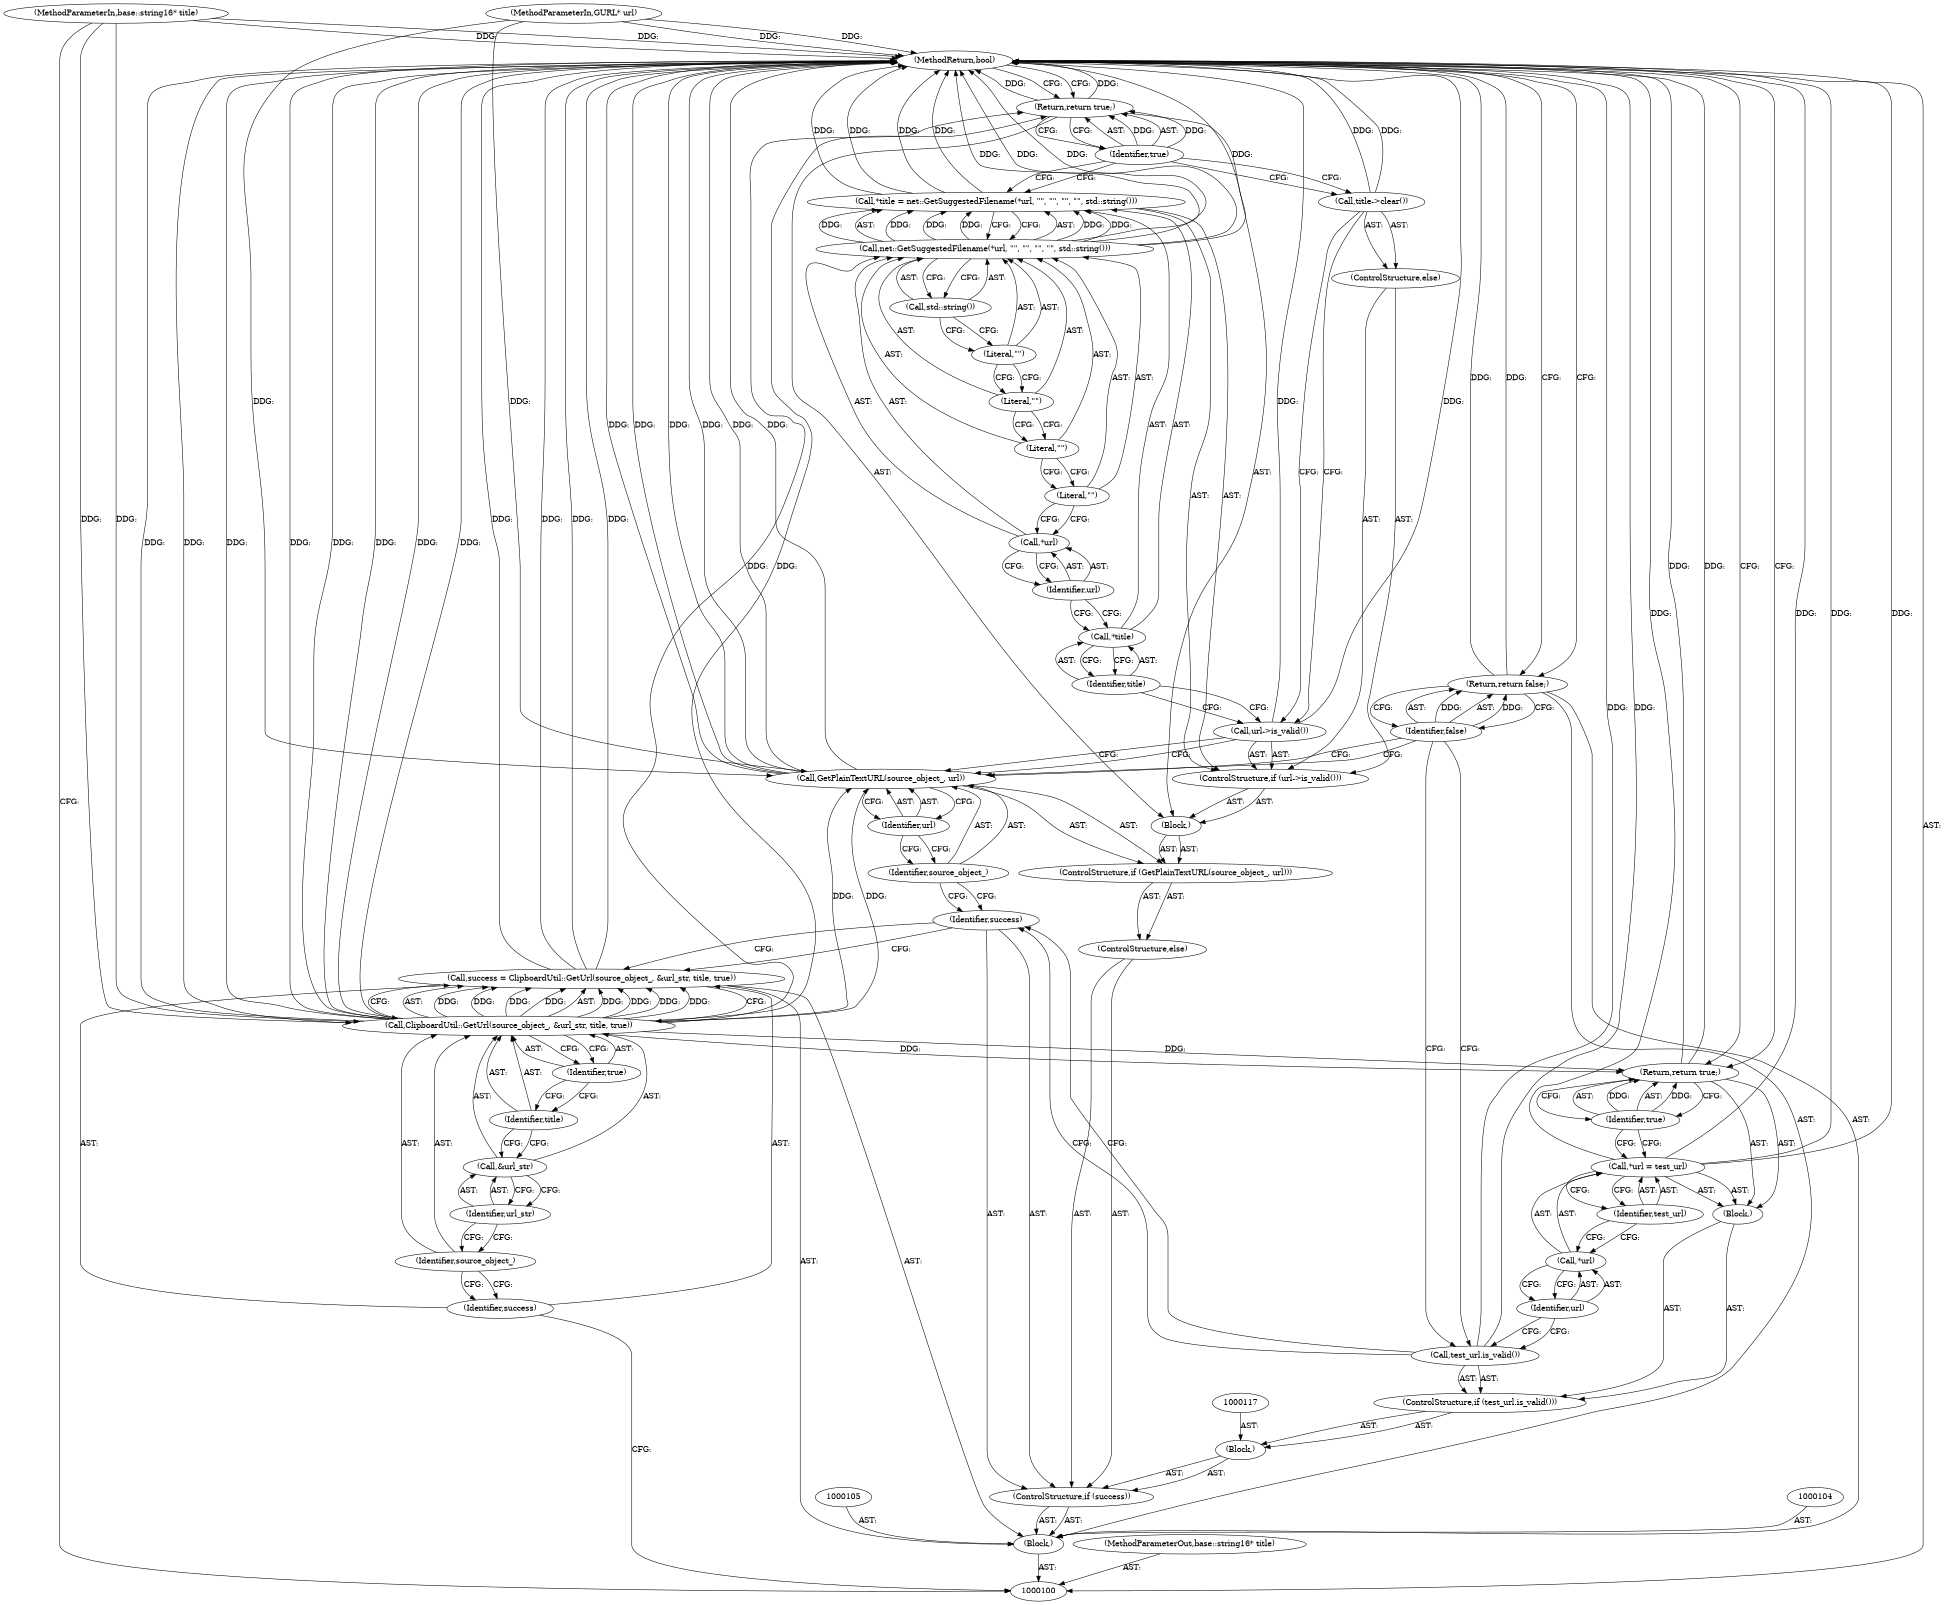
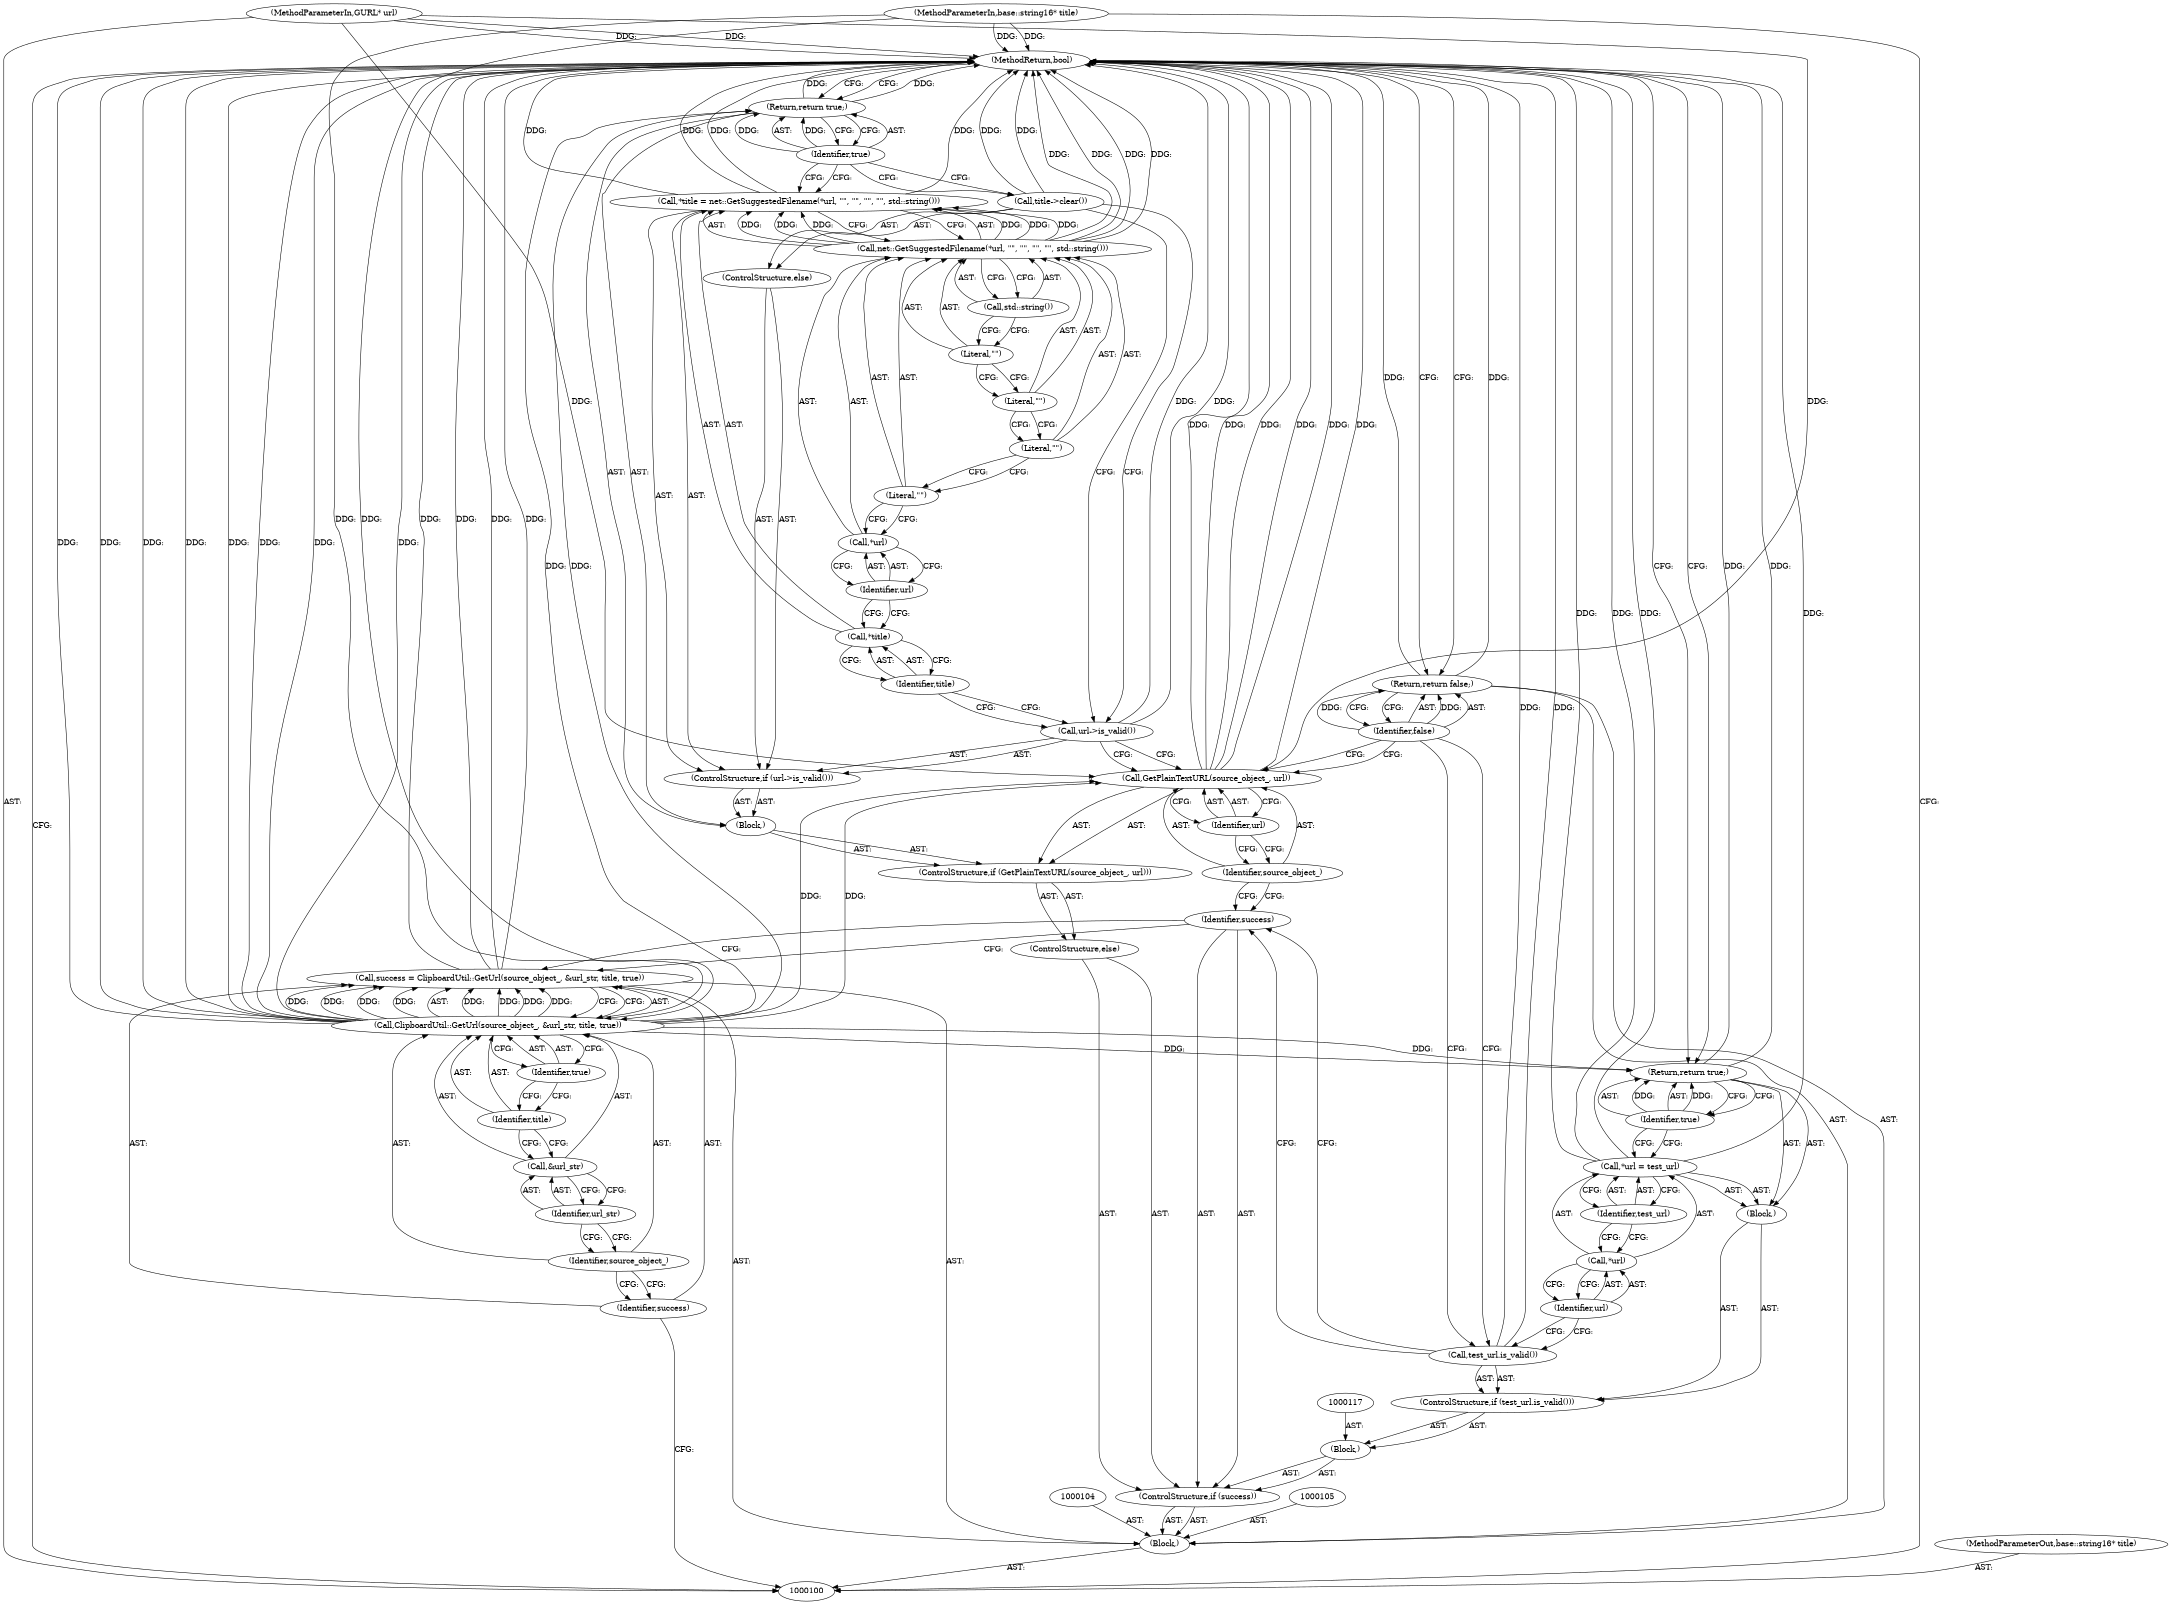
(1933, 826) -> (44, 826)
none -> (4, 1063)
